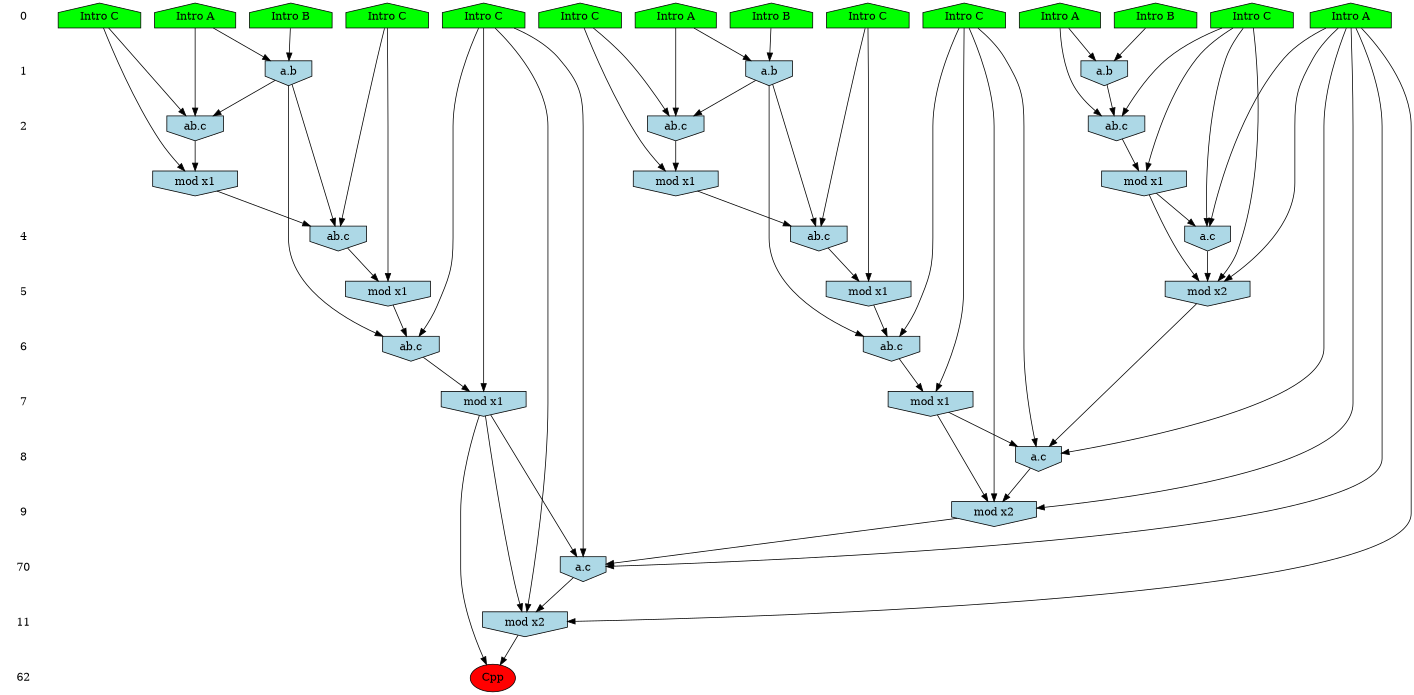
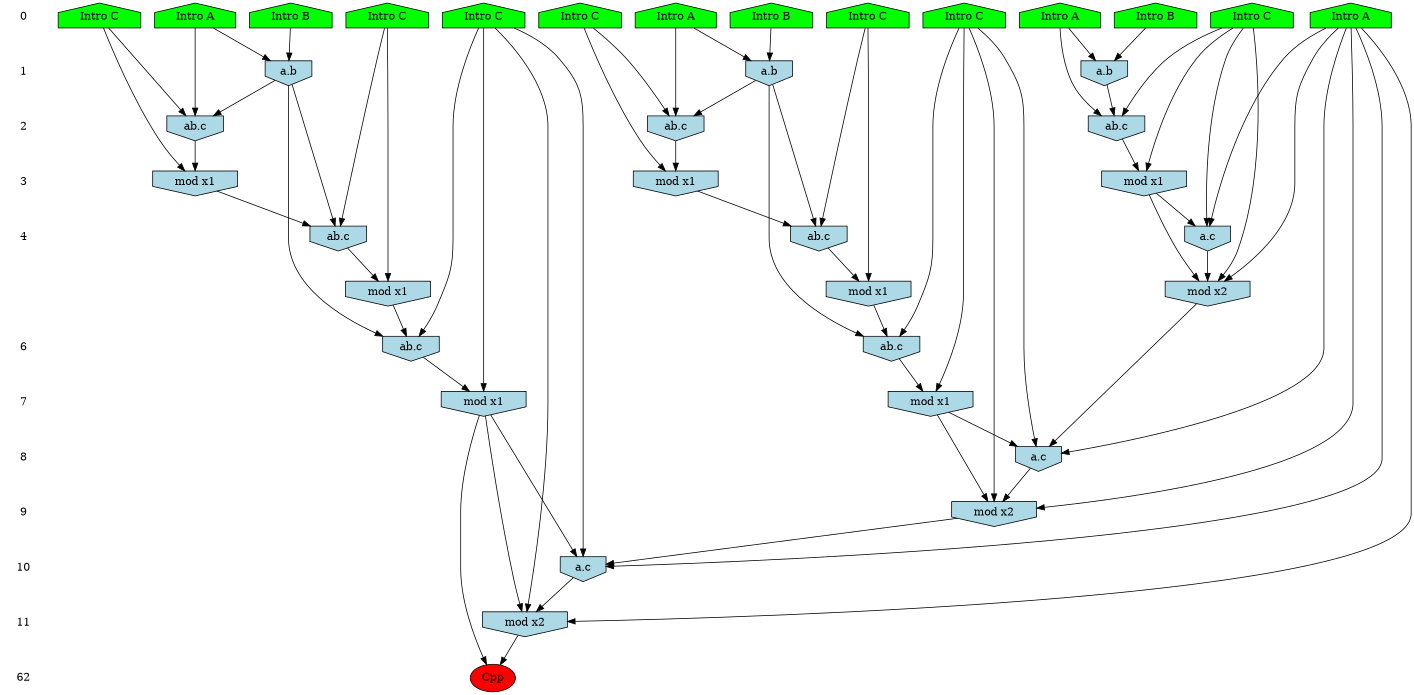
none -> (24, 182)
(24, 292) -> none
(24, 568) -> (24, 568)
